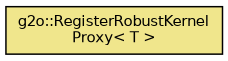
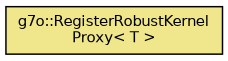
(114, 30) -> (114, 30)
